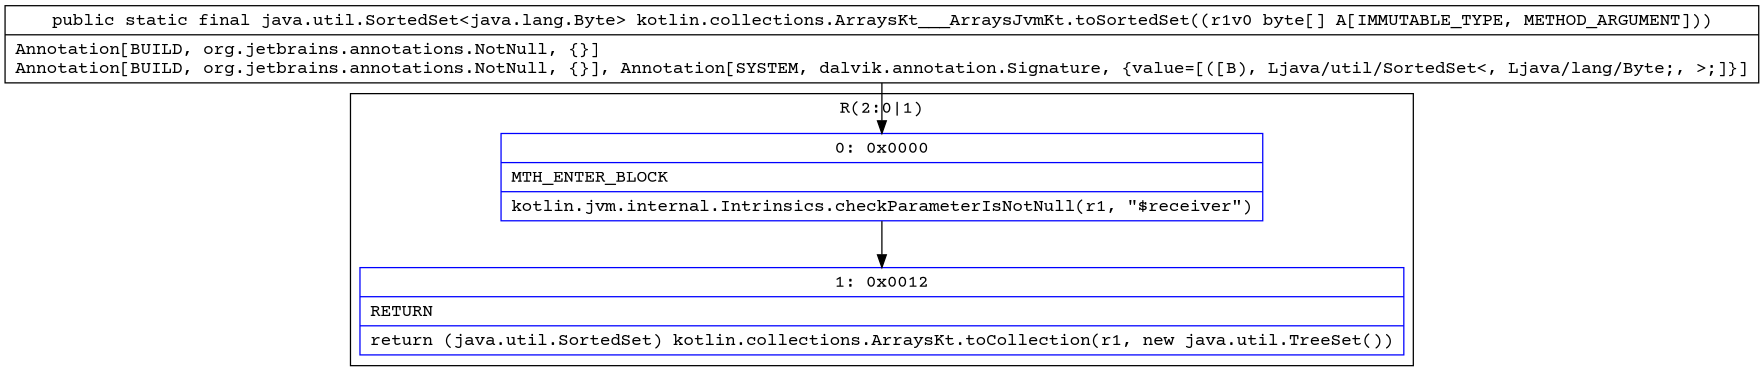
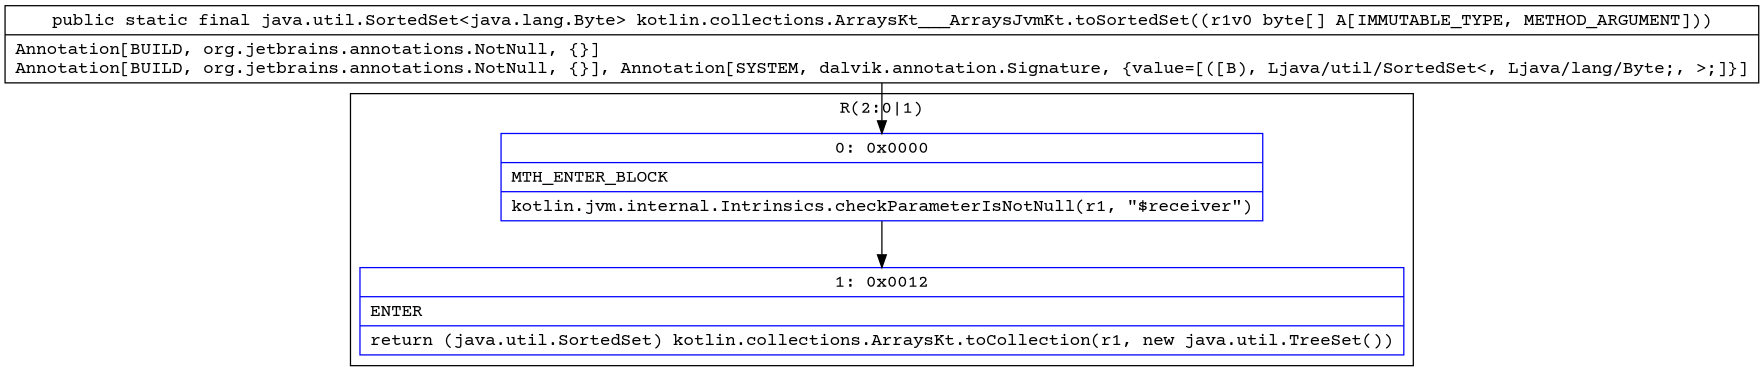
(402, 311) -> (397, 311)
